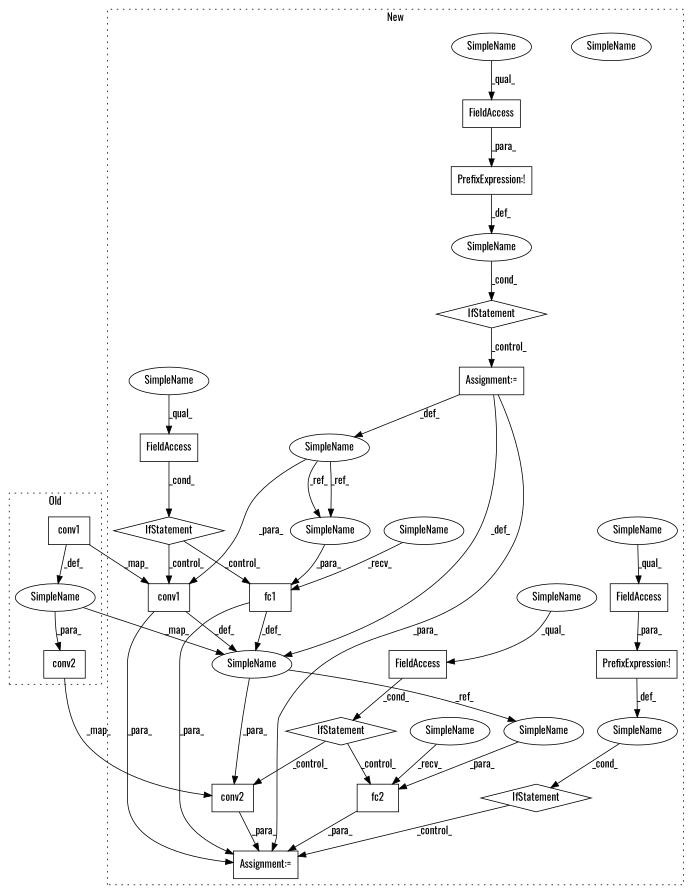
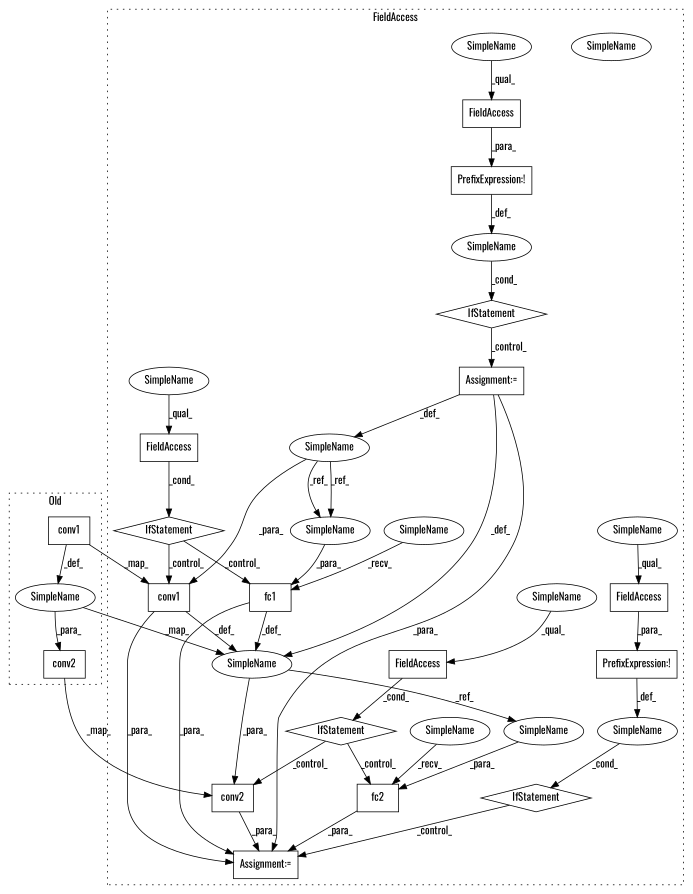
(396, 18) -> (396, 18)
